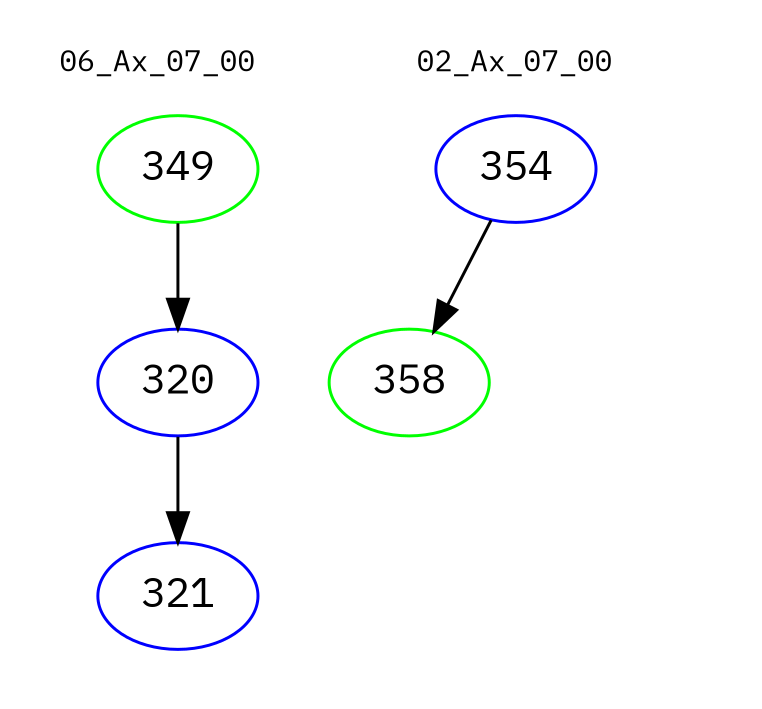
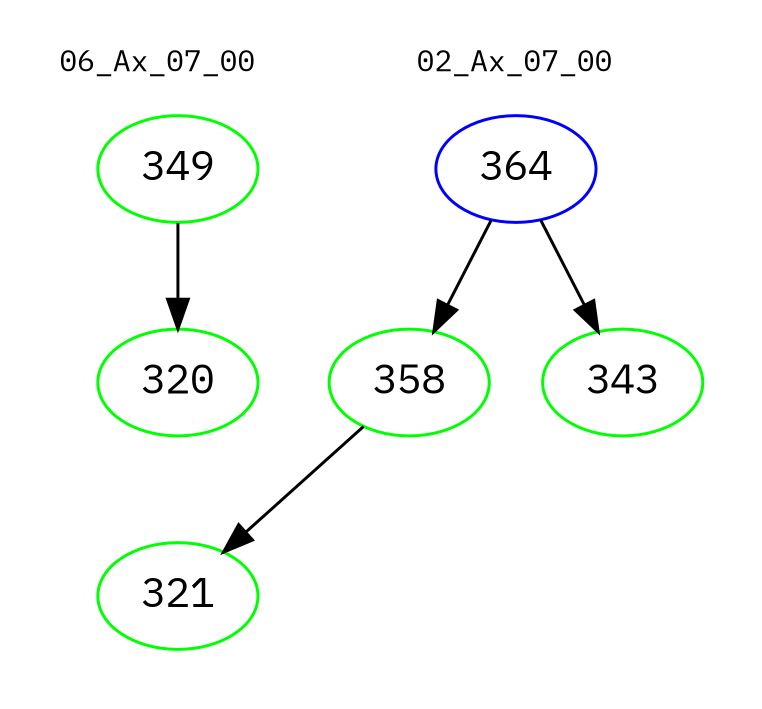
(516, 169) -> (516, 169)
(178, 383) -> (178, 383)
none -> (623, 383)
(178, 475) -> (305, 479)
(178, 596) -> (178, 596)
